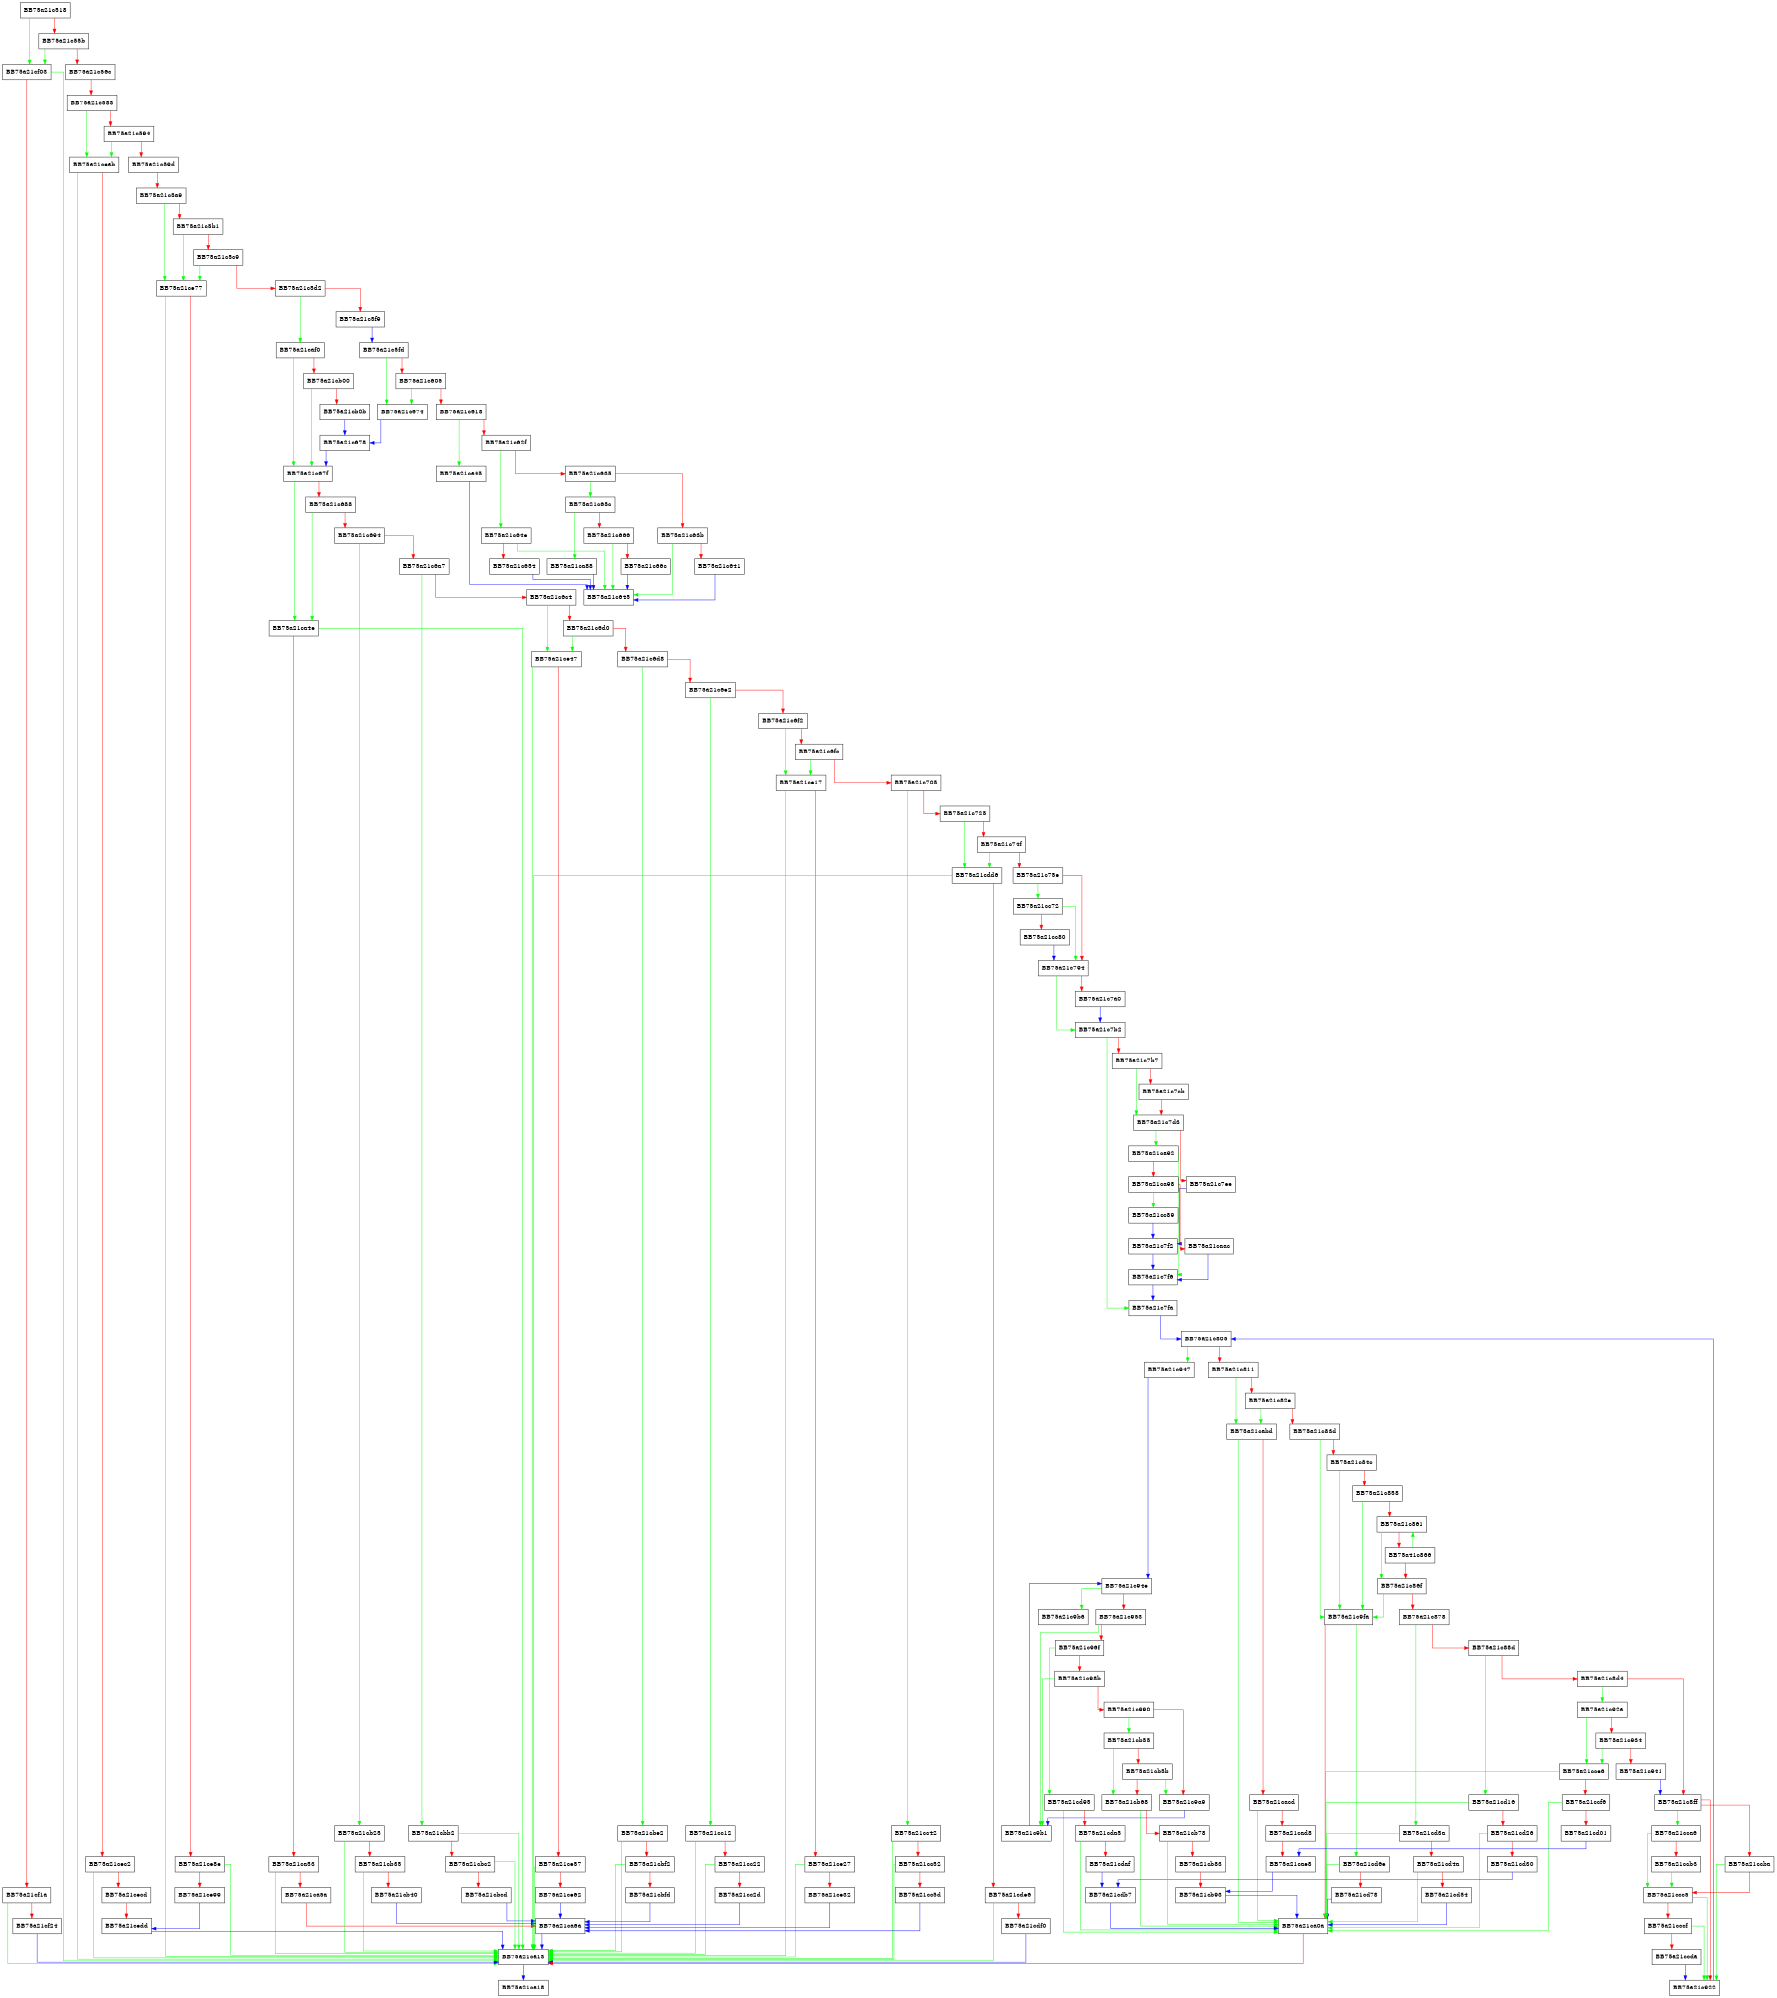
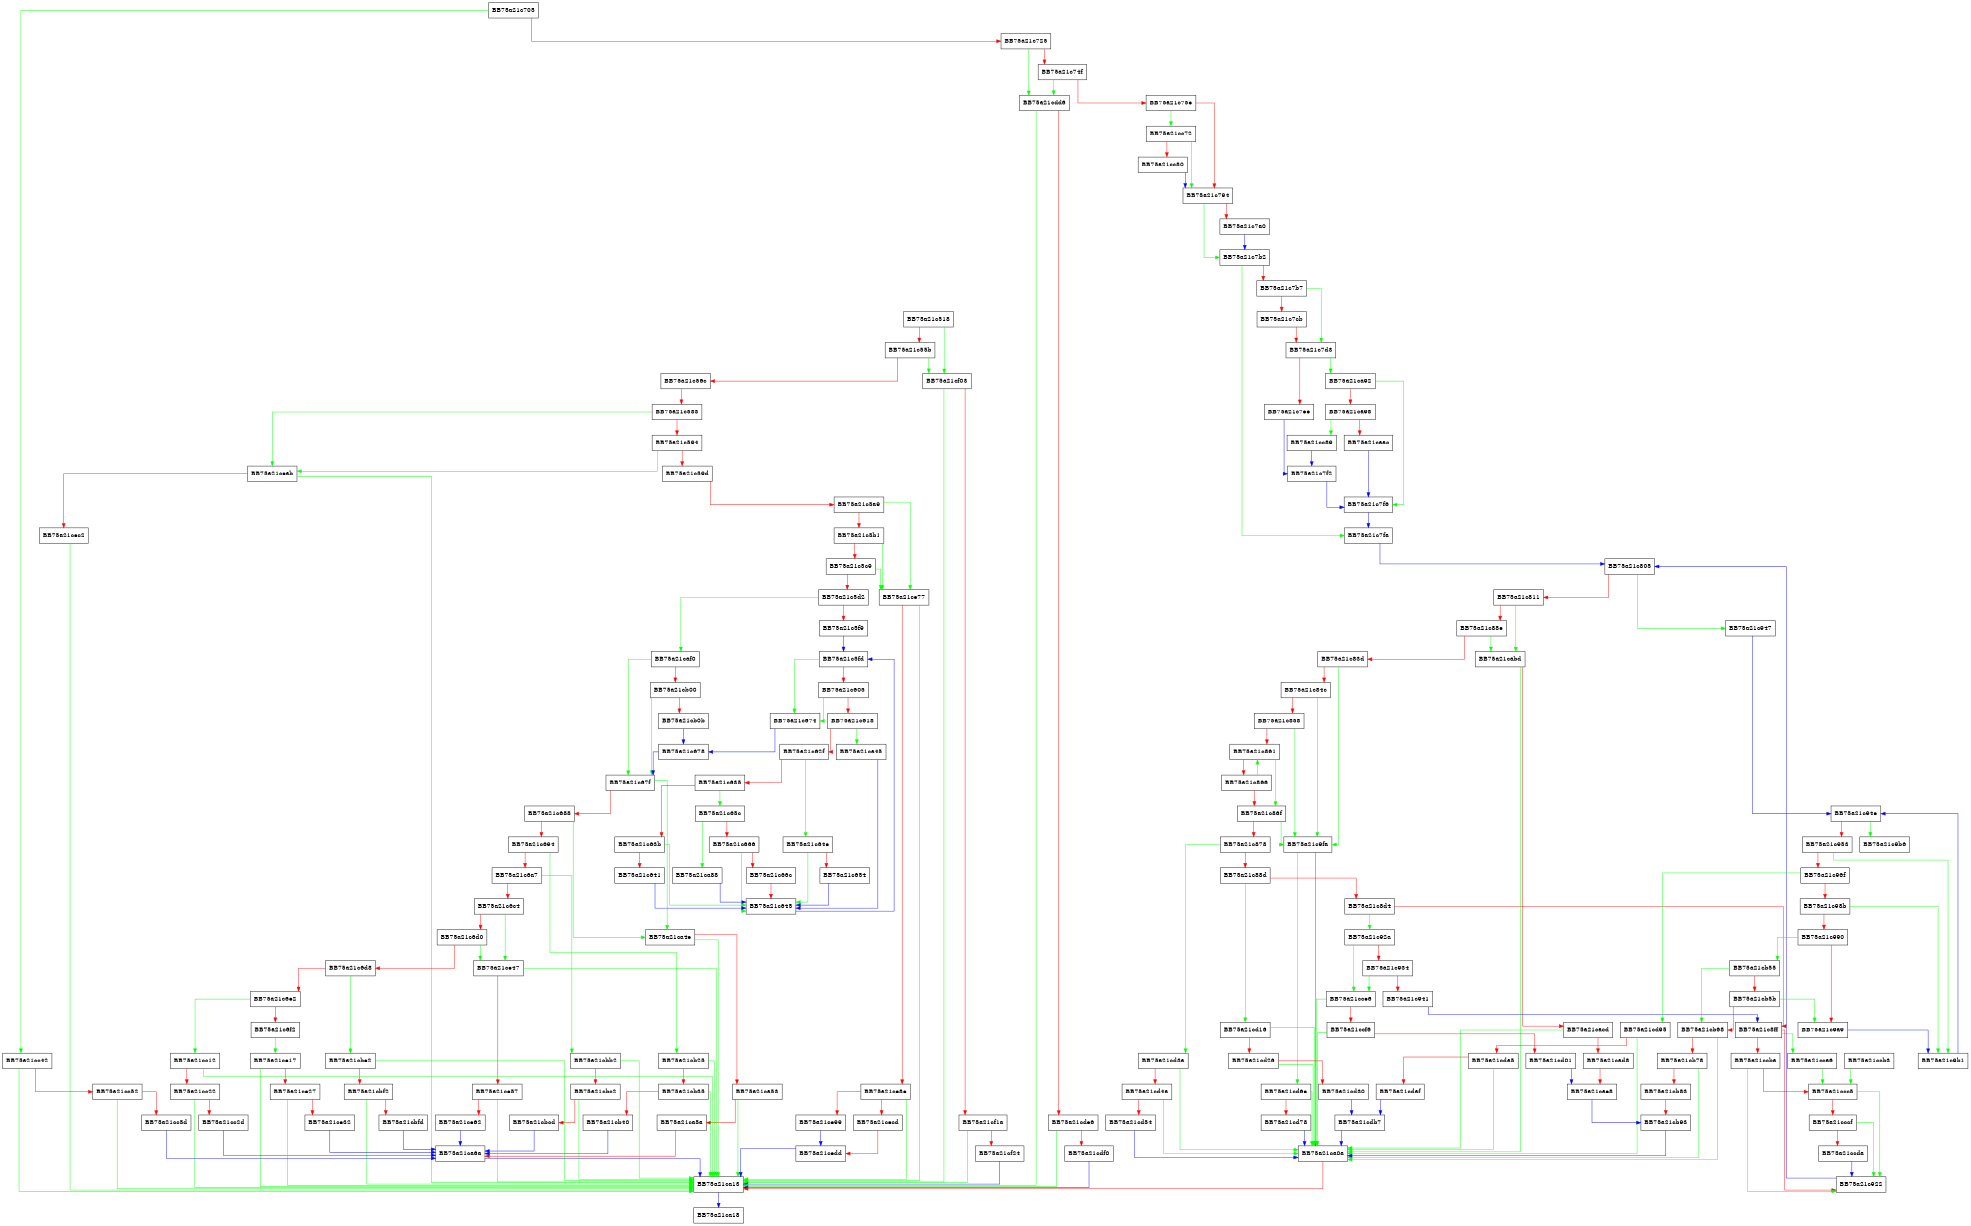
(627, 580) -> (771, 889)
(819, 752) -> none
none -> (894, 823)
(1270, 1401) -> (1482, 628)
(1410, 1555) -> (1247, 783)
(1676, 1847) -> none
(118, 1878) -> (882, 1105)
